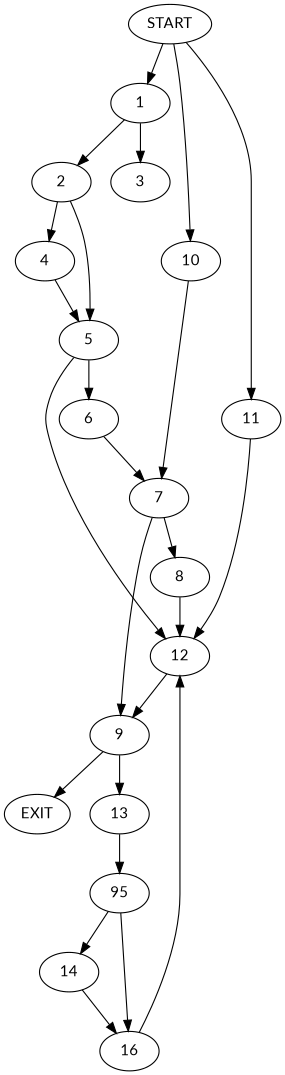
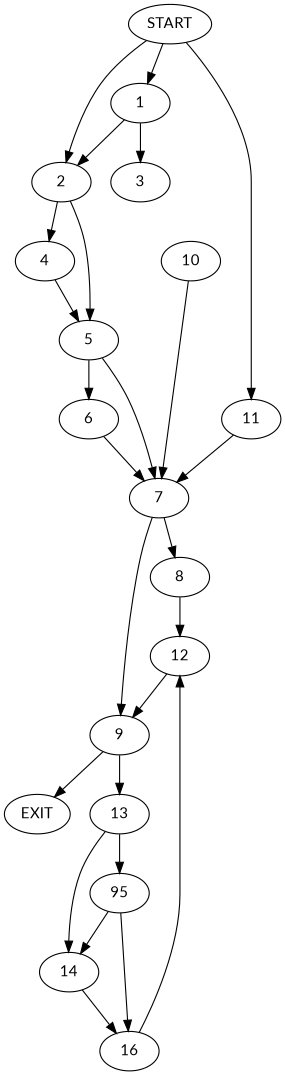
(185, 136) -> (97, 89)
(73, 501) -> (133, 410)
(237, 538) -> (209, 455)
none -> (77, 883)
